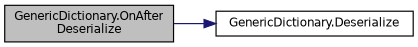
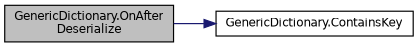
(315, 24) -> (315, 24)
